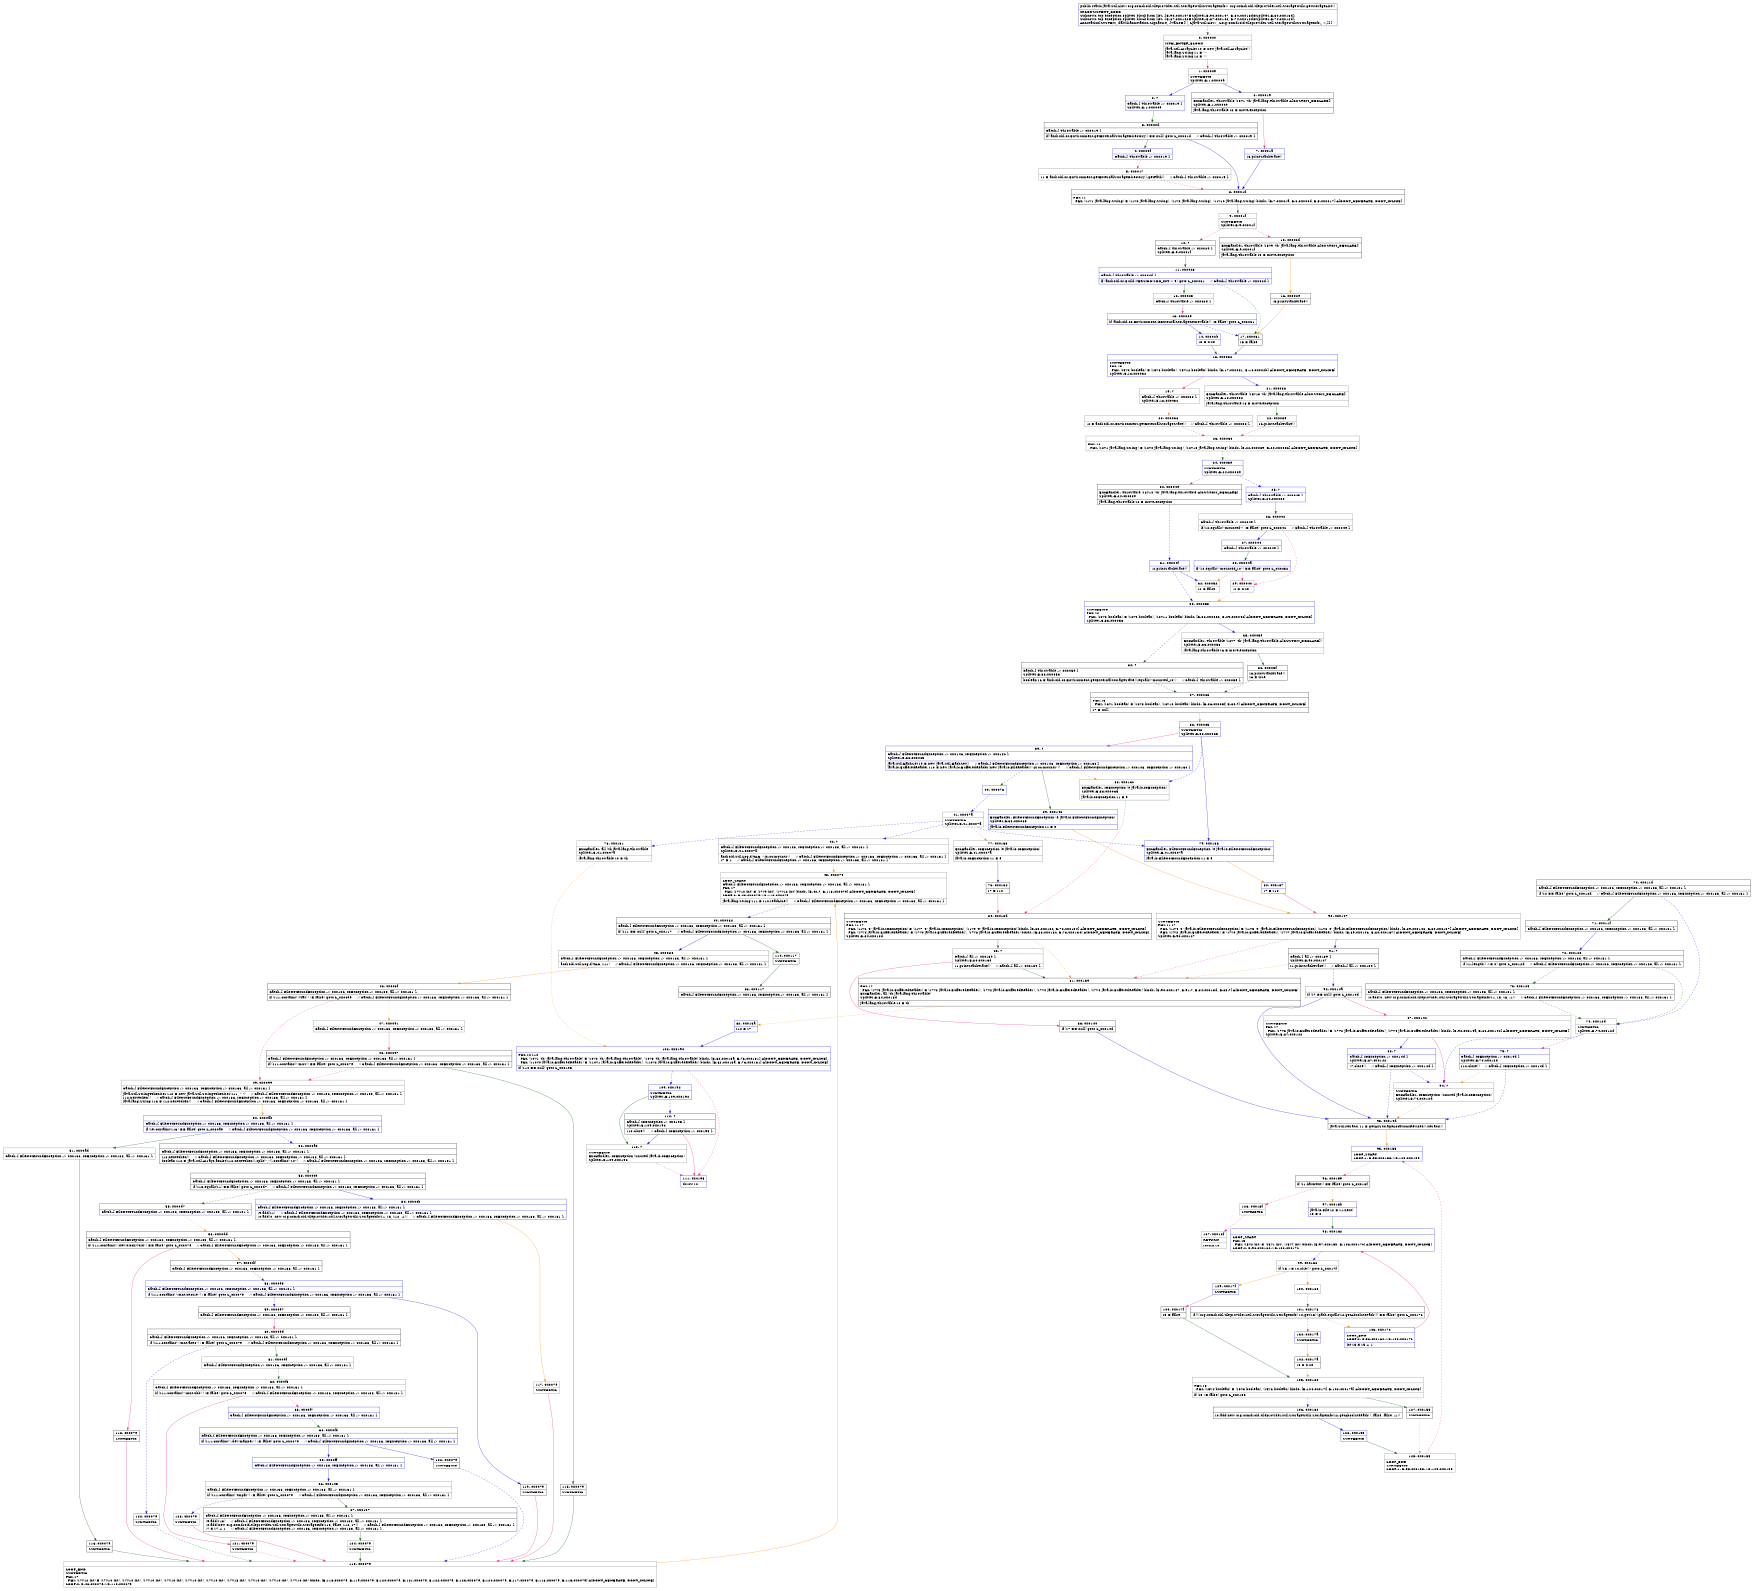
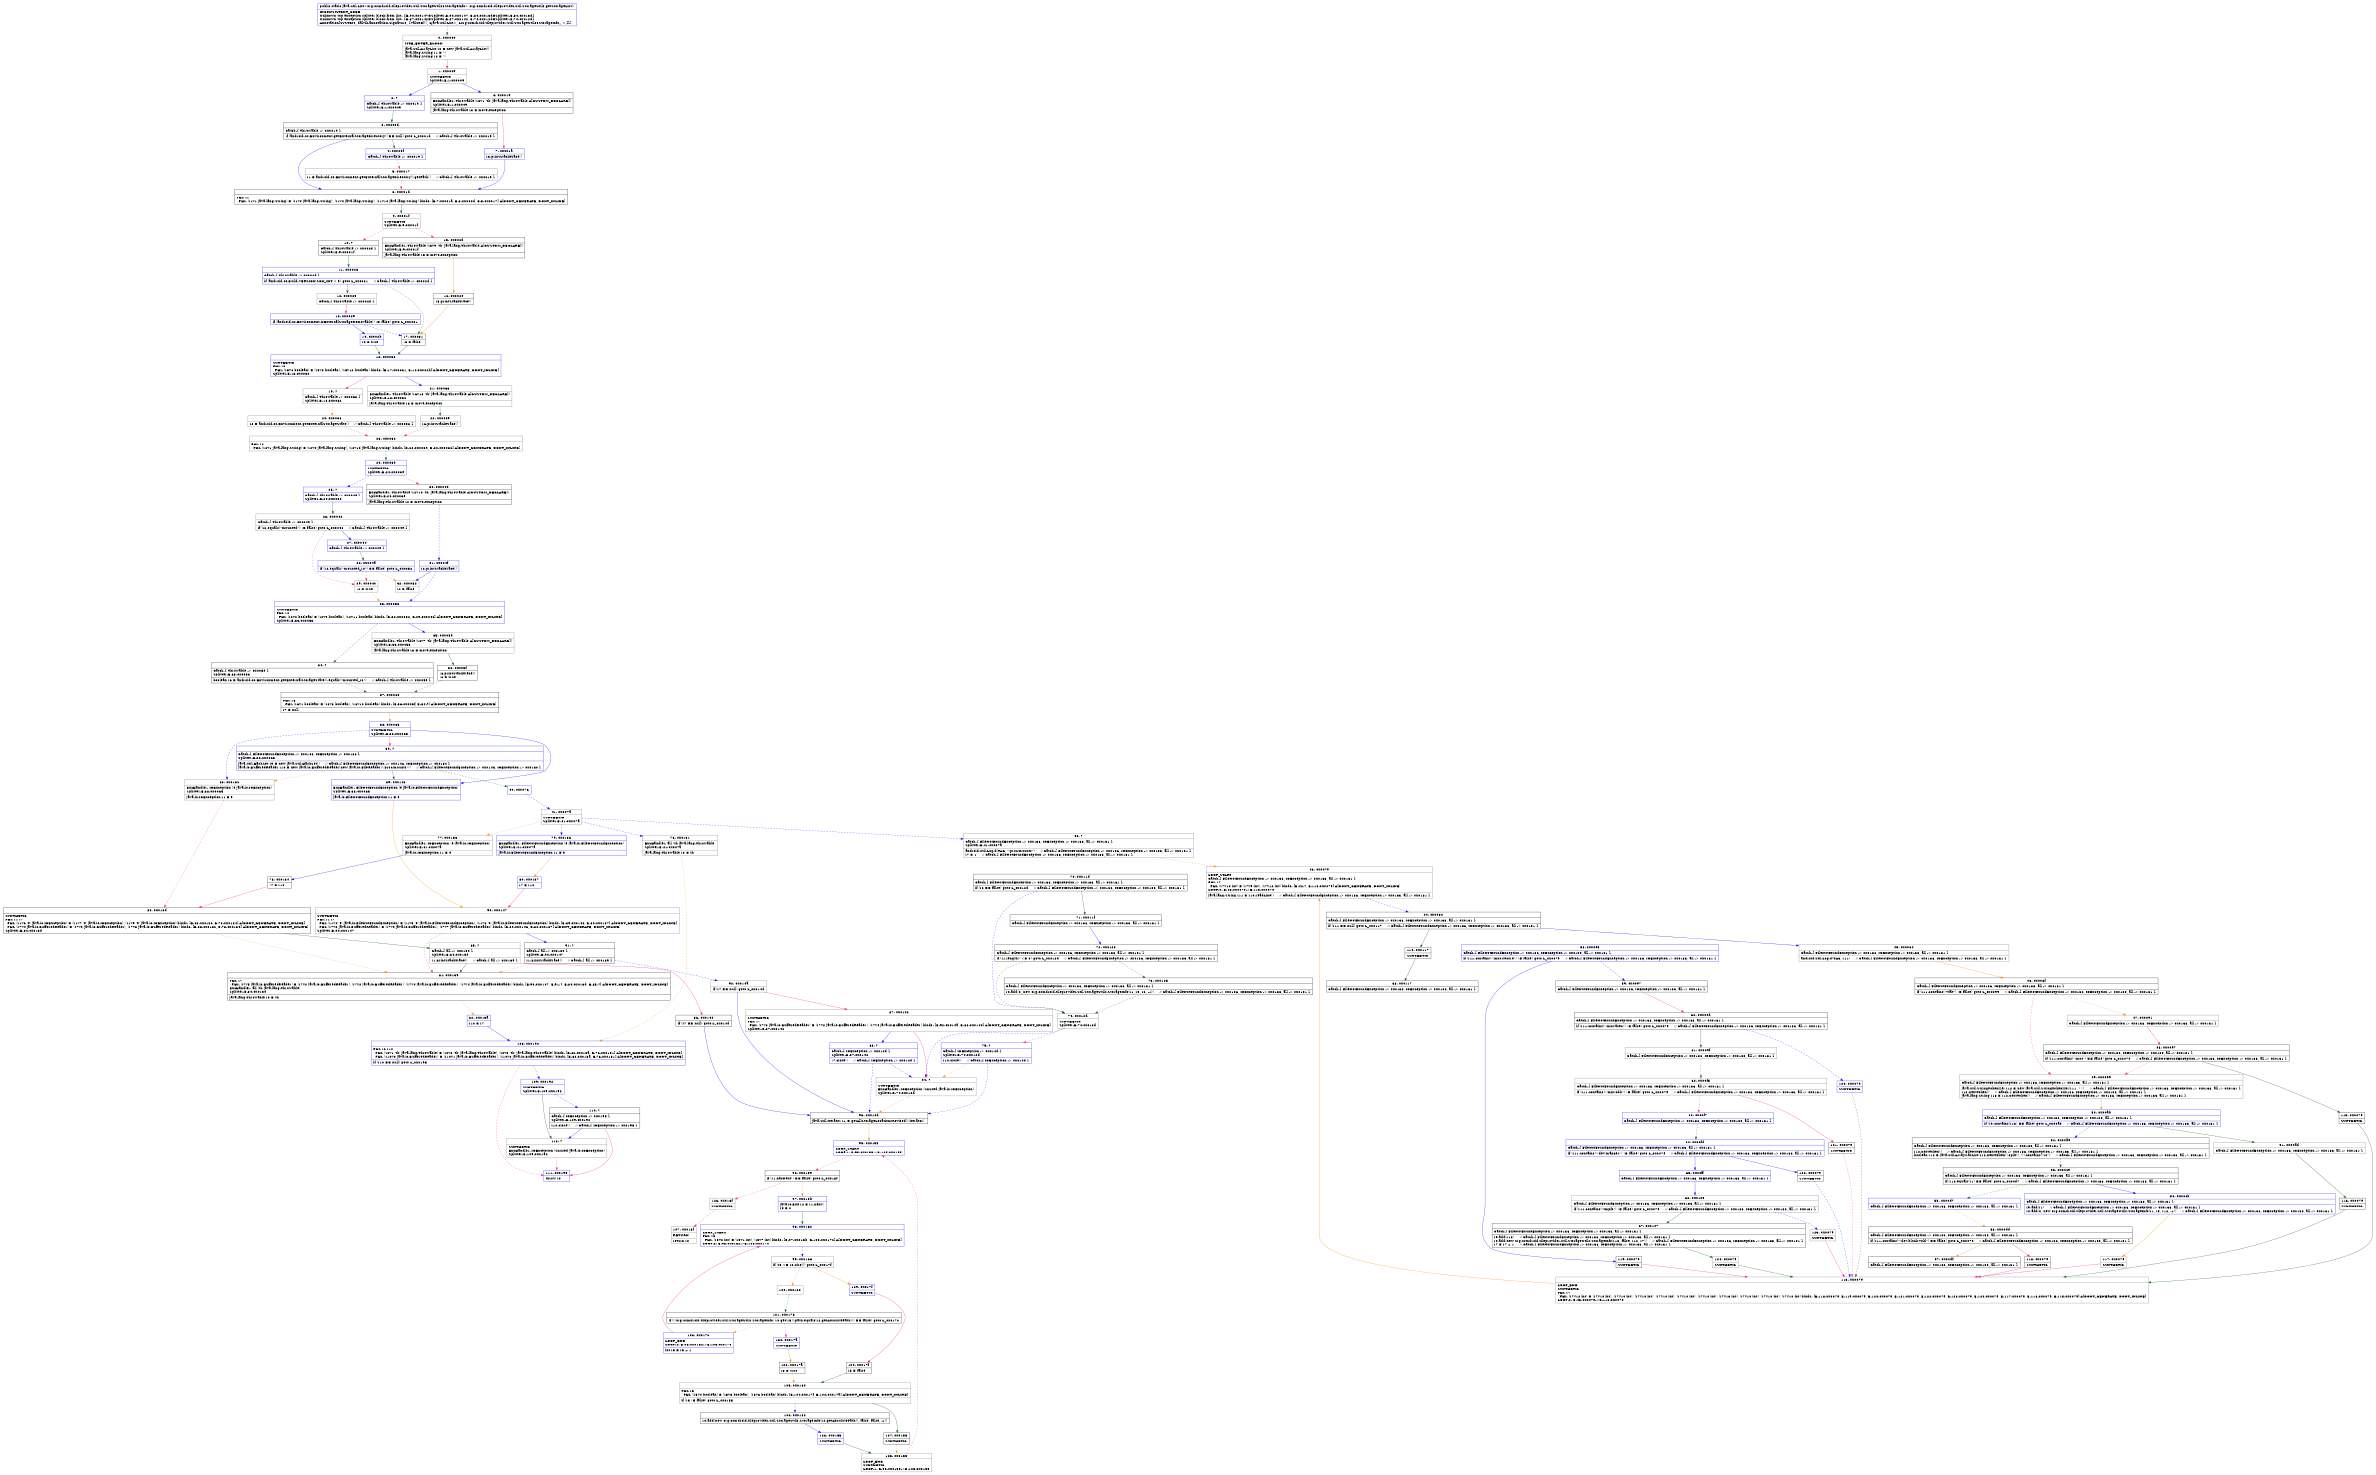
(1206, 787) -> (534, 741)
(258, 1275) -> none
